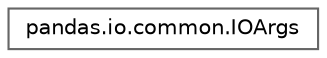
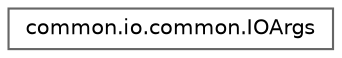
(163, 29) -> (171, 29)
